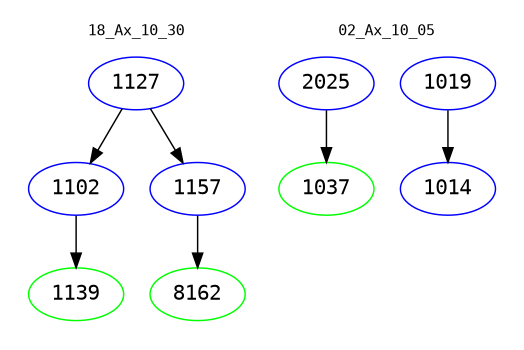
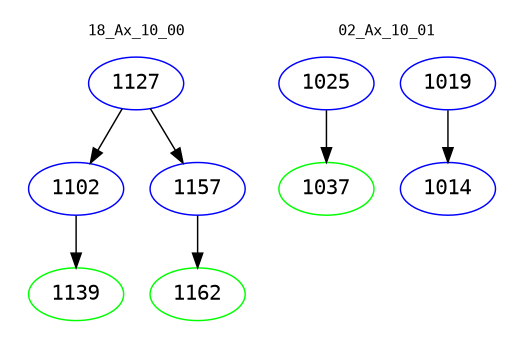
(137, 31) -> (137, 31)
(387, 31) -> (387, 31)
(326, 83) -> (326, 83)
(198, 294) -> (198, 294)
